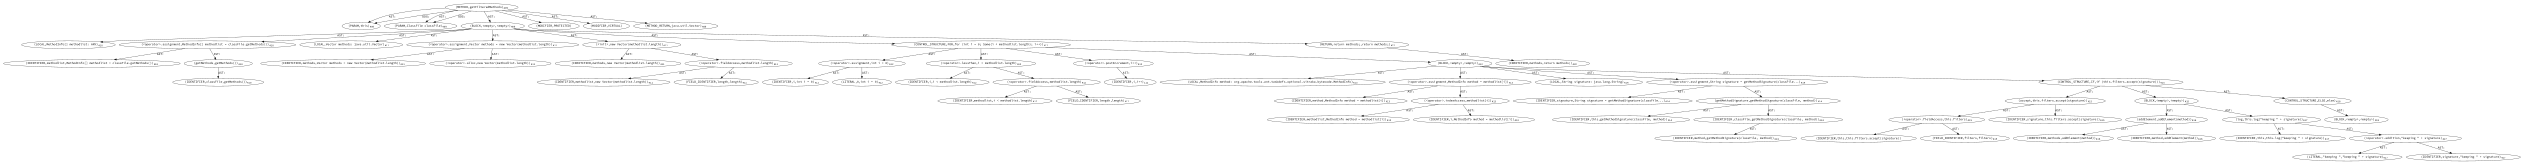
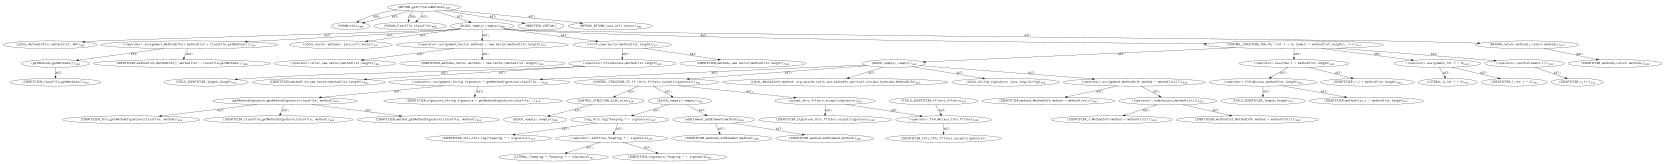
(554, 26) -> none
(1950, 128) -> (938, 109)
(1748, 129) -> (355, 110)
